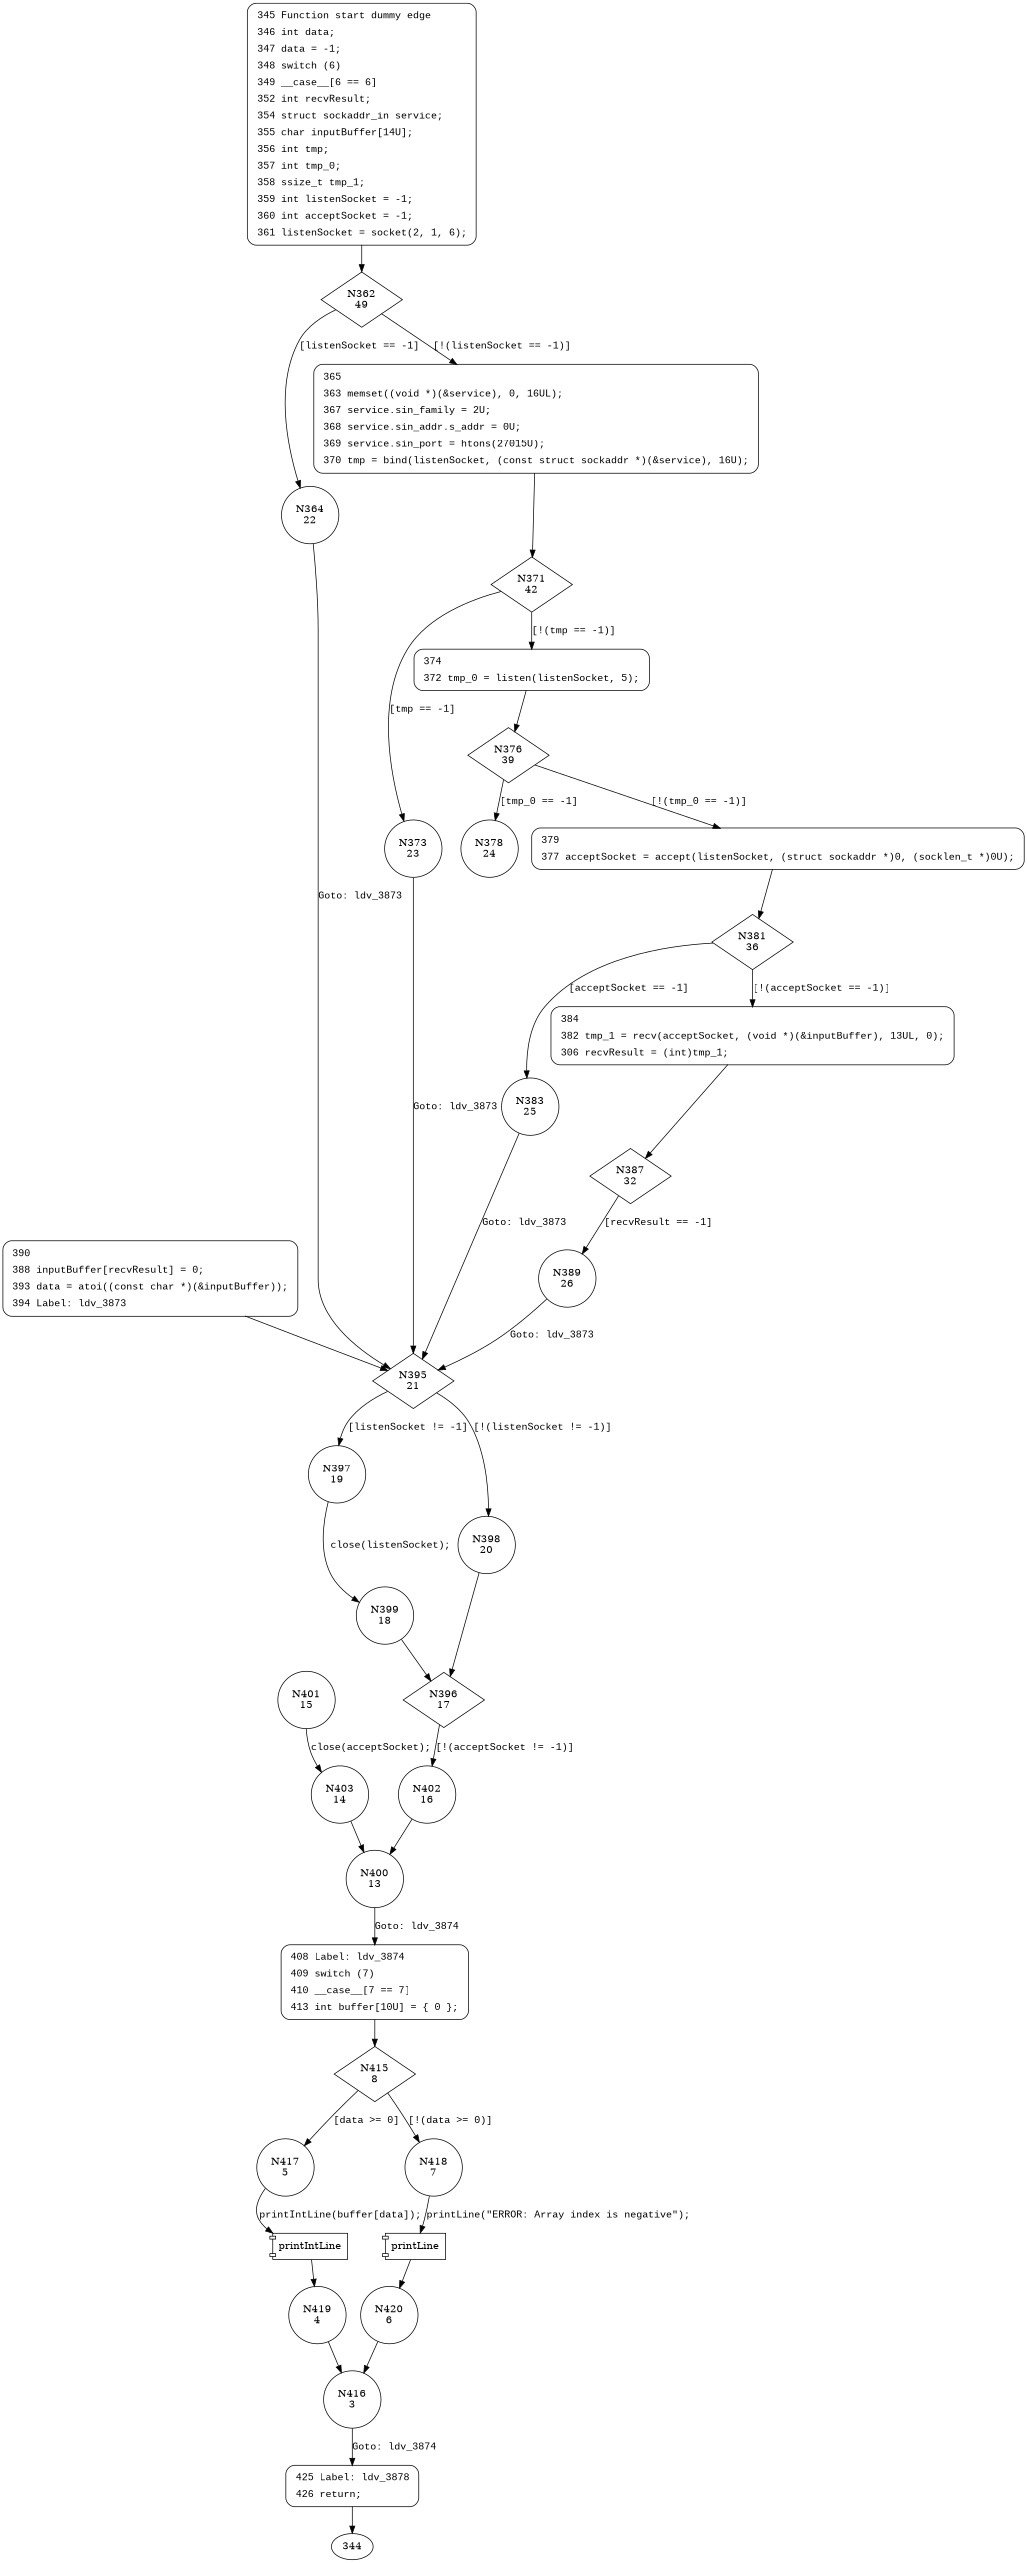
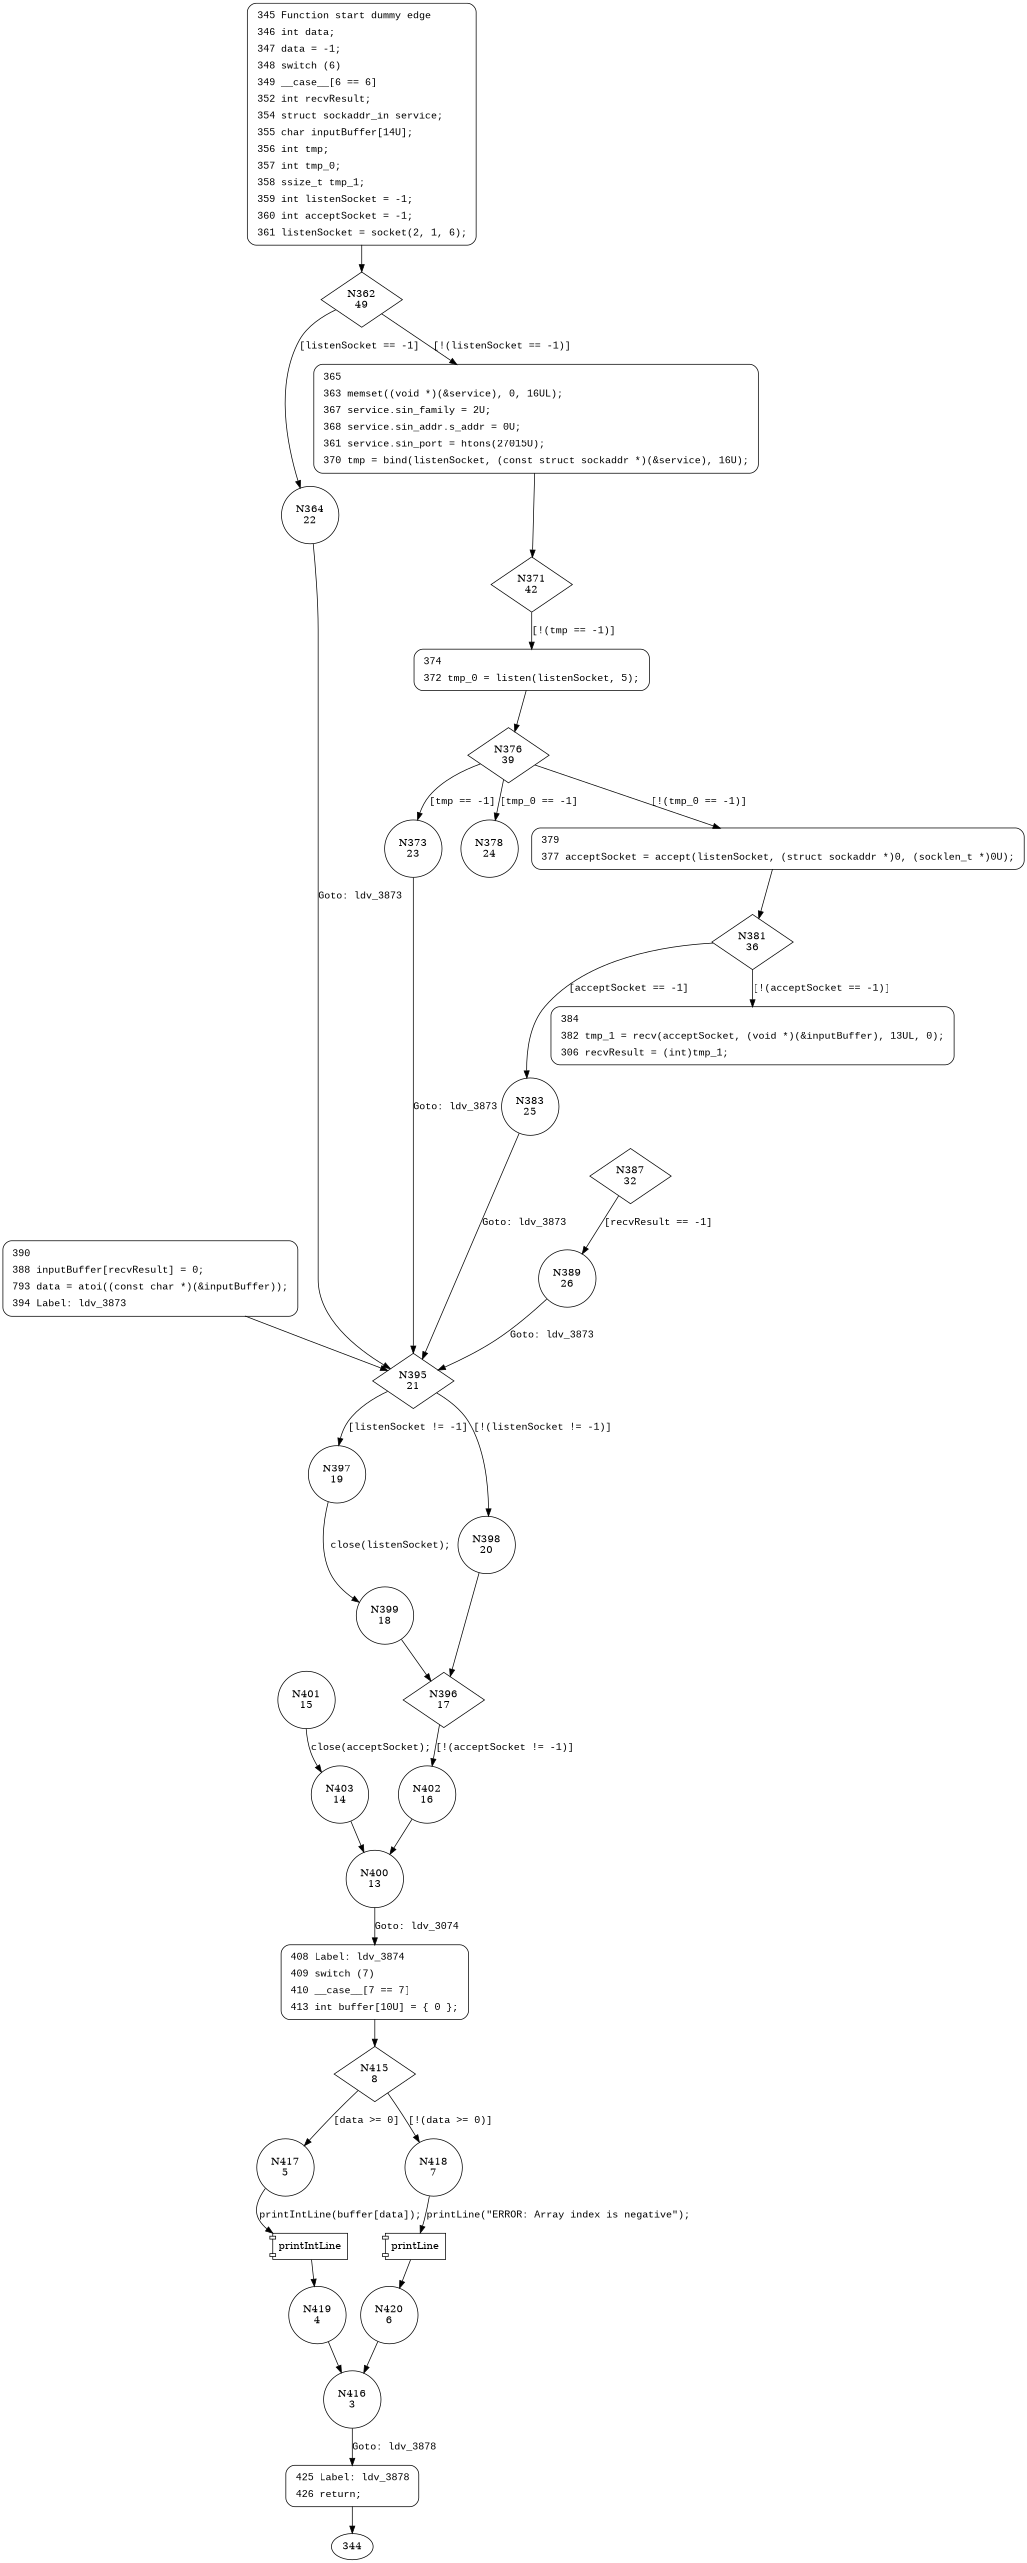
(332, 443) -> (332, 443)
(396, 675) -> (445, 782)
(689, 1109) -> none
(21, 1287) -> (21, 1287)
(417, 1926) -> (417, 1926)
(394, 2447) -> (394, 2447)
